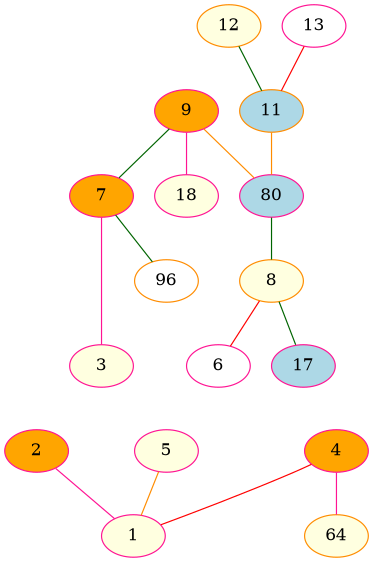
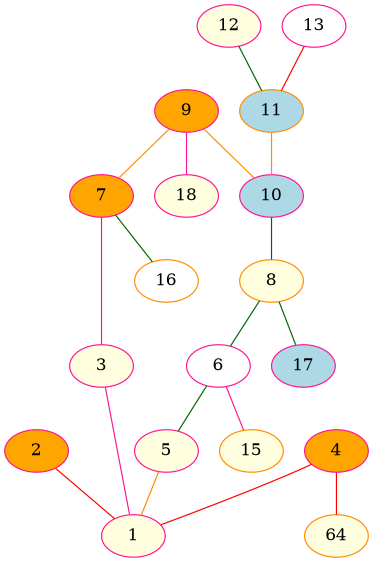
(229, 26) -> (229, 26)
(144, 153) -> (144, 153)
(272, 196) -> (272, 196)
(166, 281) -> (166, 281)
(245, 324) -> (245, 324)
none -> (192, 409)
none -> (117, 451)
none -> (251, 451)
(85, 494) -> (85, 494)
(336, 494) -> (336, 494)
